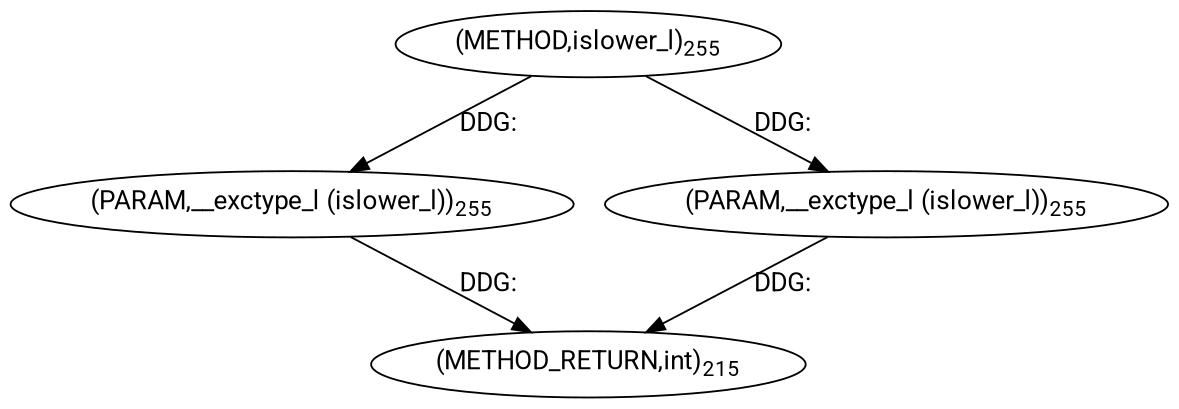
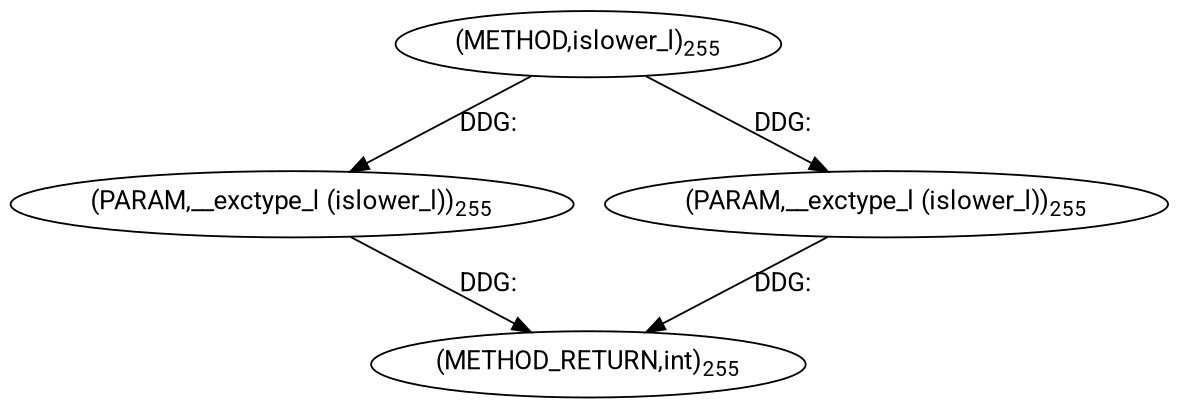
(722, 362) -> (722, 362)
